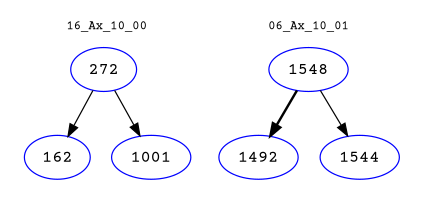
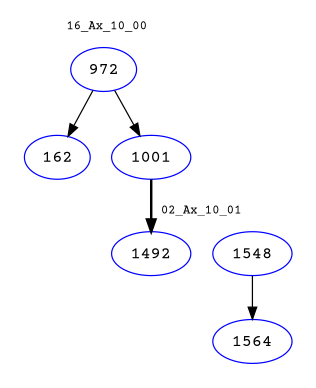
(309, 26) -> (202, 210)
(104, 70) -> (104, 70)
(287, 108) -> (151, 206)
(360, 157) -> (252, 341)
